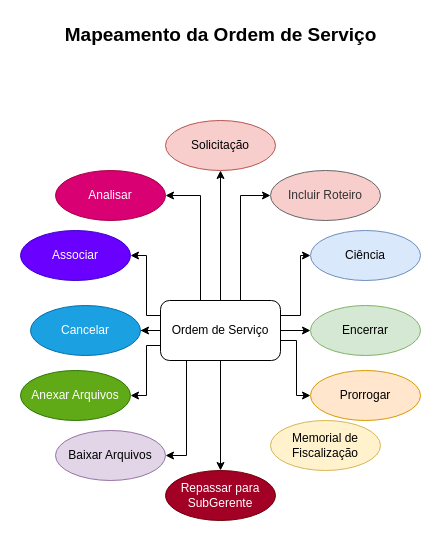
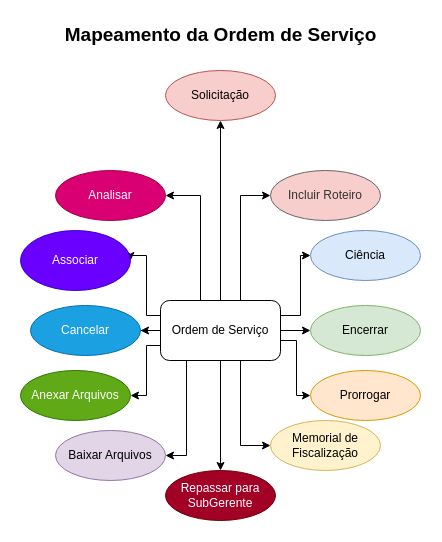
(221, 146) -> (221, 96)
(76, 256) -> (76, 261)
none -> (241, 413)
